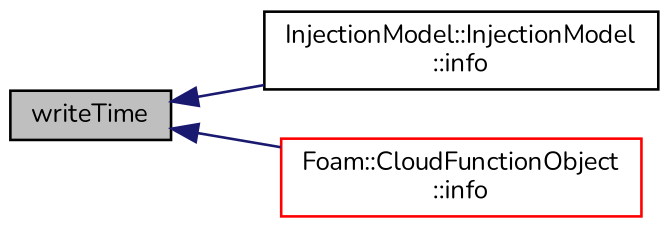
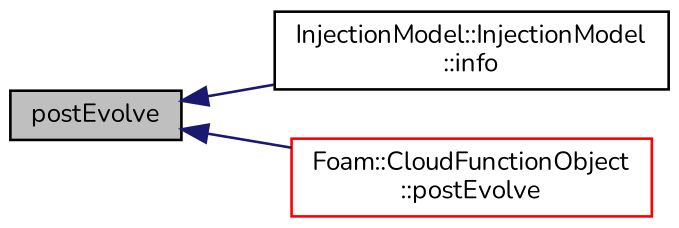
(91, 115) -> (96, 115)
(461, 178) -> (472, 178)
